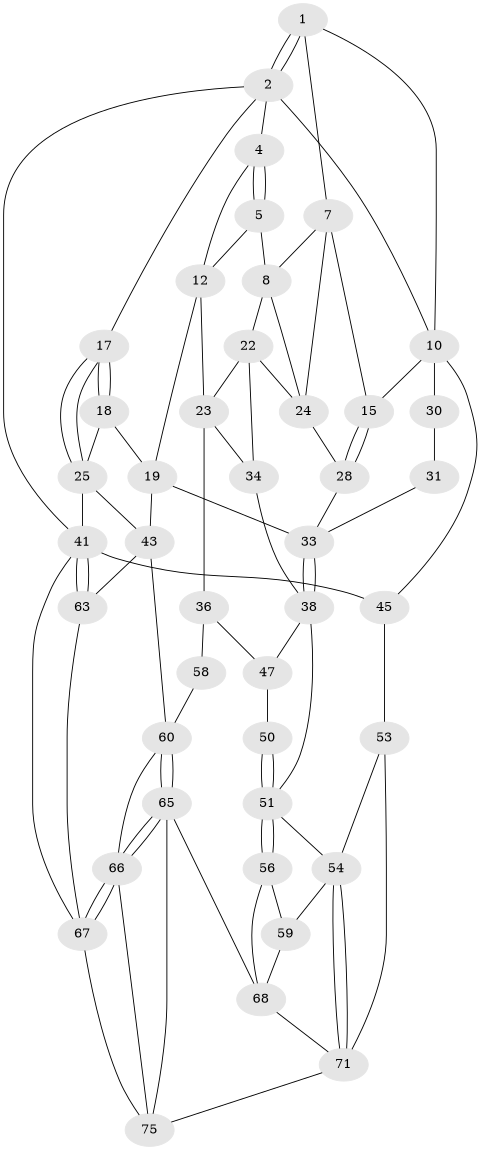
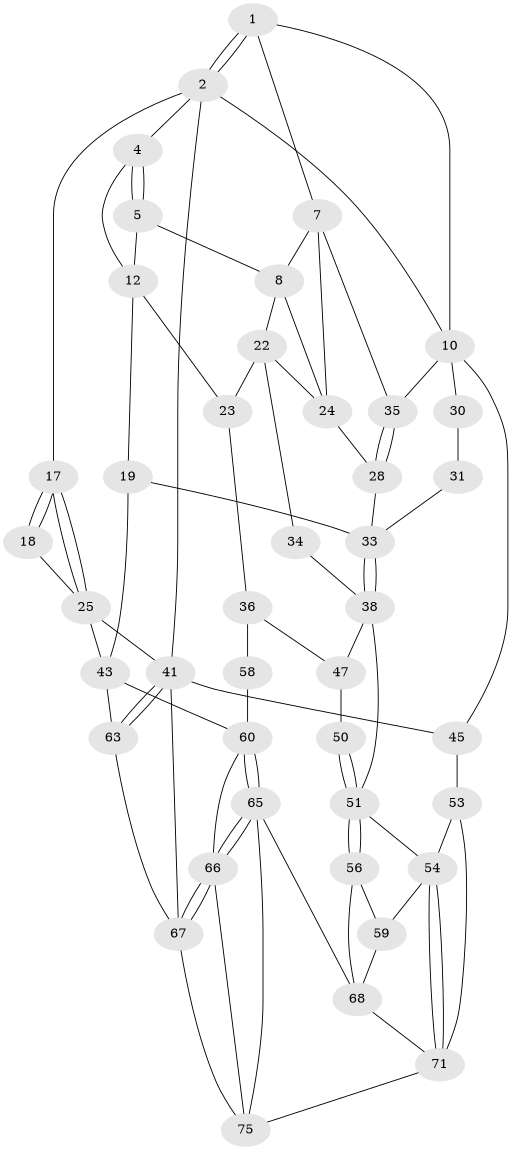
(369, 412) -> (393, 412)
(128, 444) -> none
(229, 444) -> none
